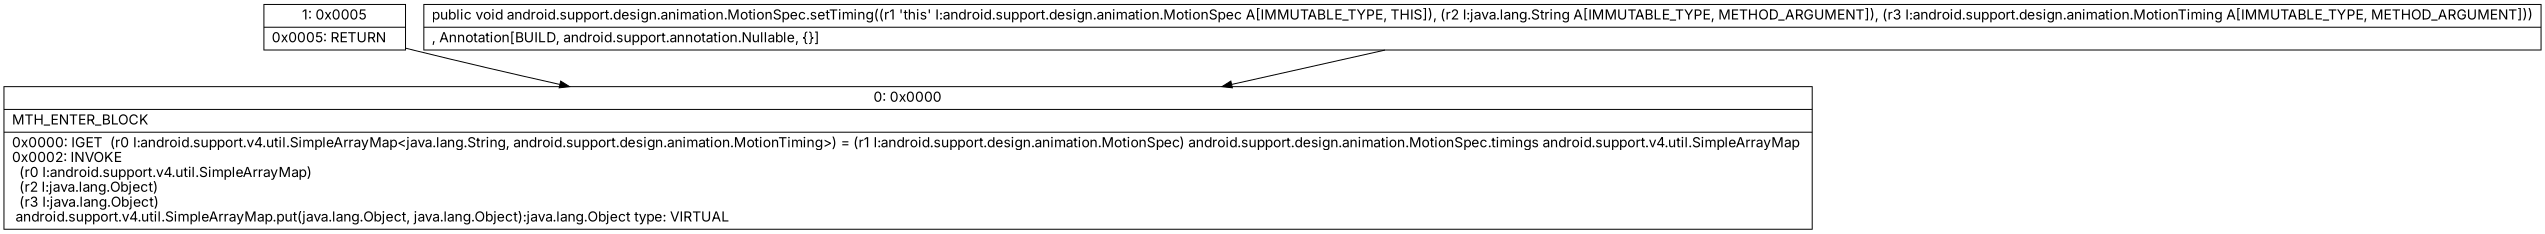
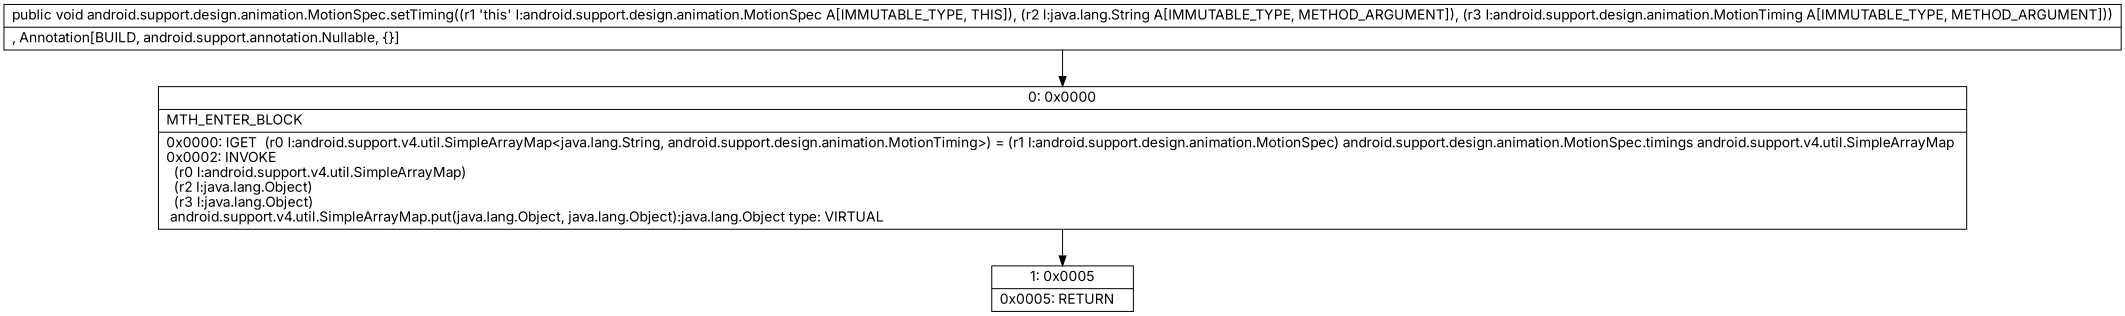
(483, 67) -> (1063, 243)
